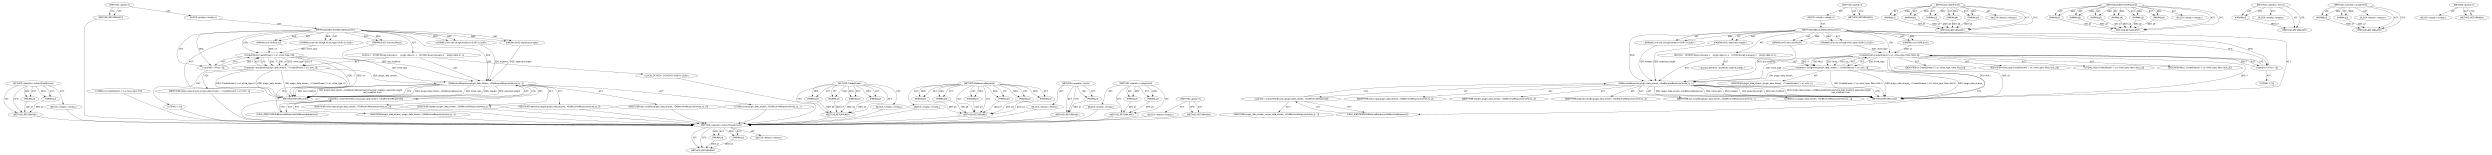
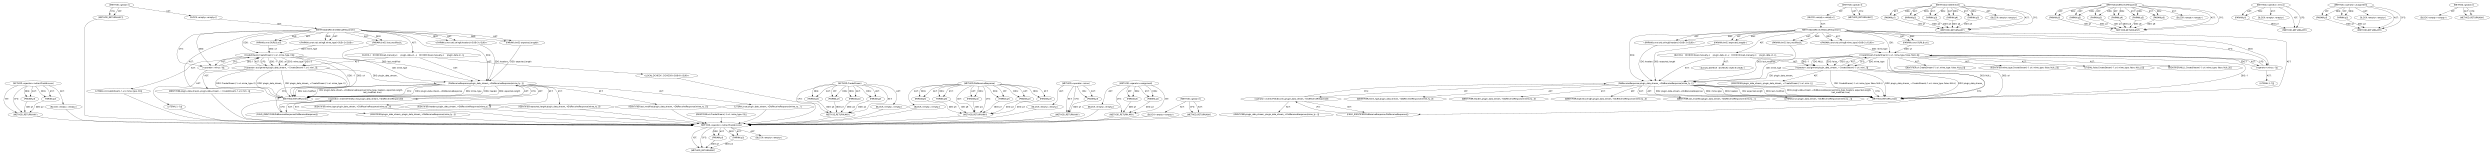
none -> (188, 68)
none -> (721, 115)
